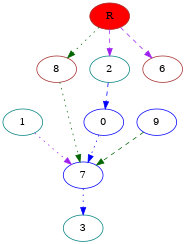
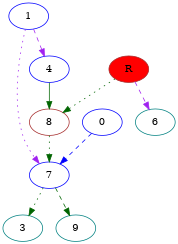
none -> (49, 69)
(110, 69) -> none
(163, 69) -> (155, 122)
(23, 122) -> (29, 16)
(157, 122) -> (76, 228)
(95, 145) -> (79, 146)
(123, 146) -> (61, 198)
(83, 198) -> (38, 198)
